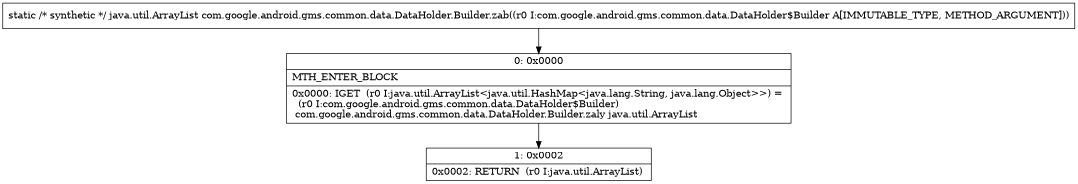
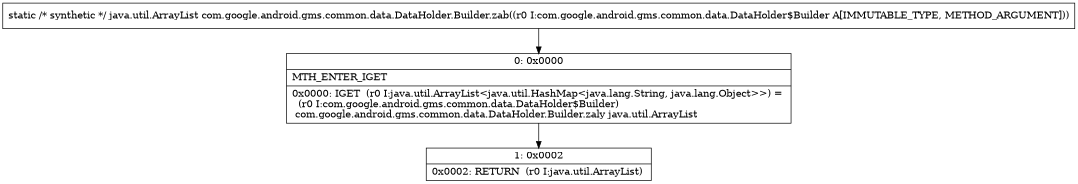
(345, 77) -> (340, 77)
